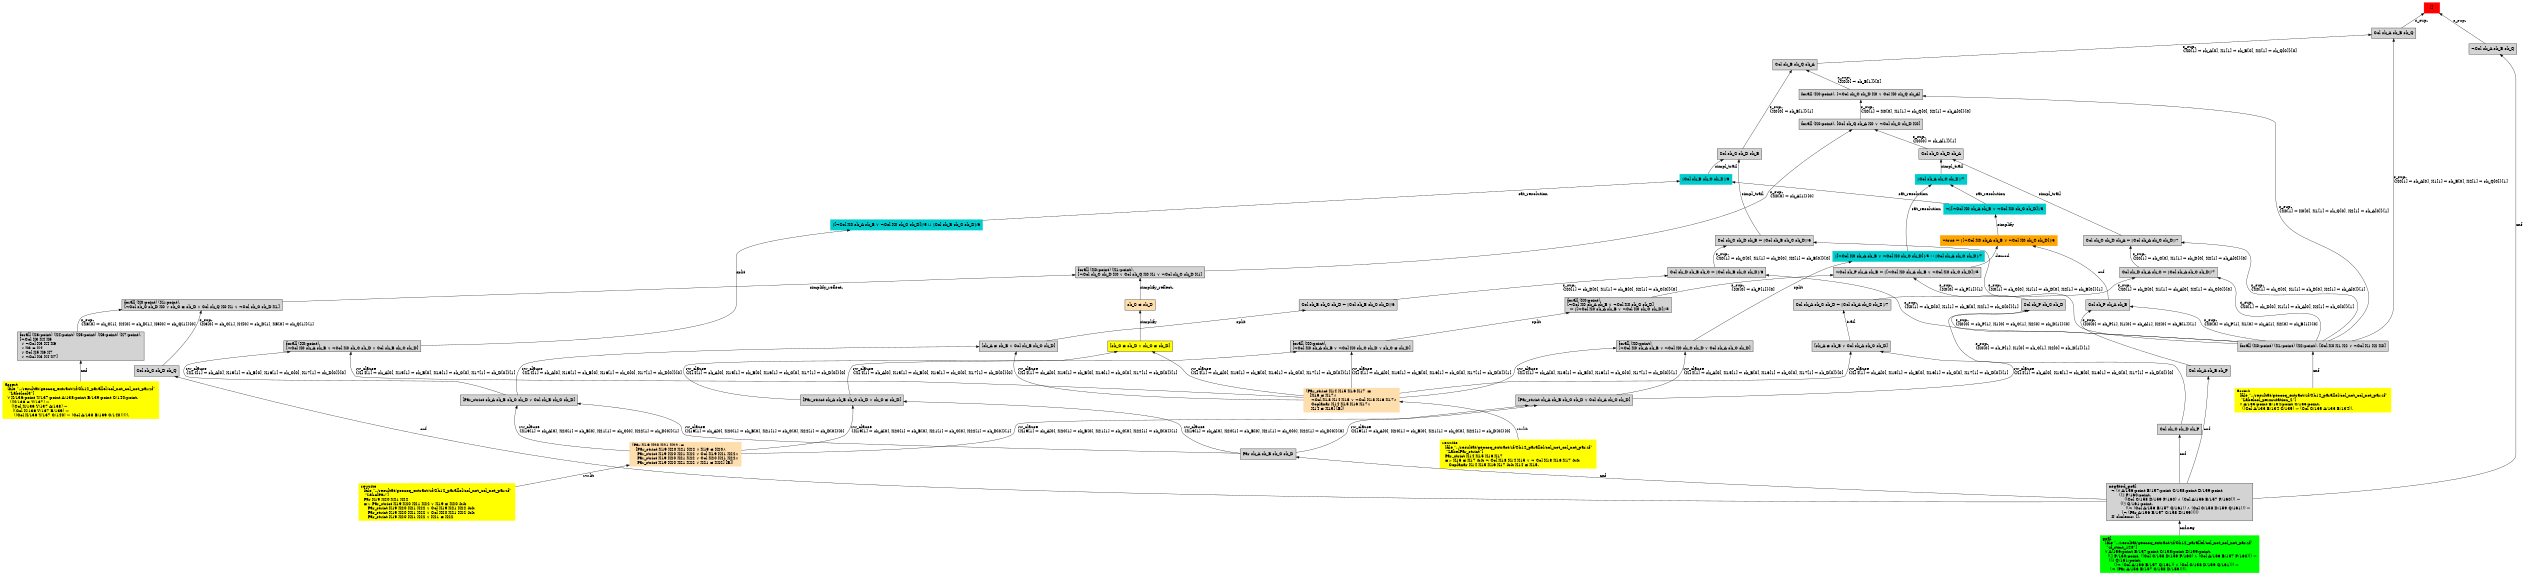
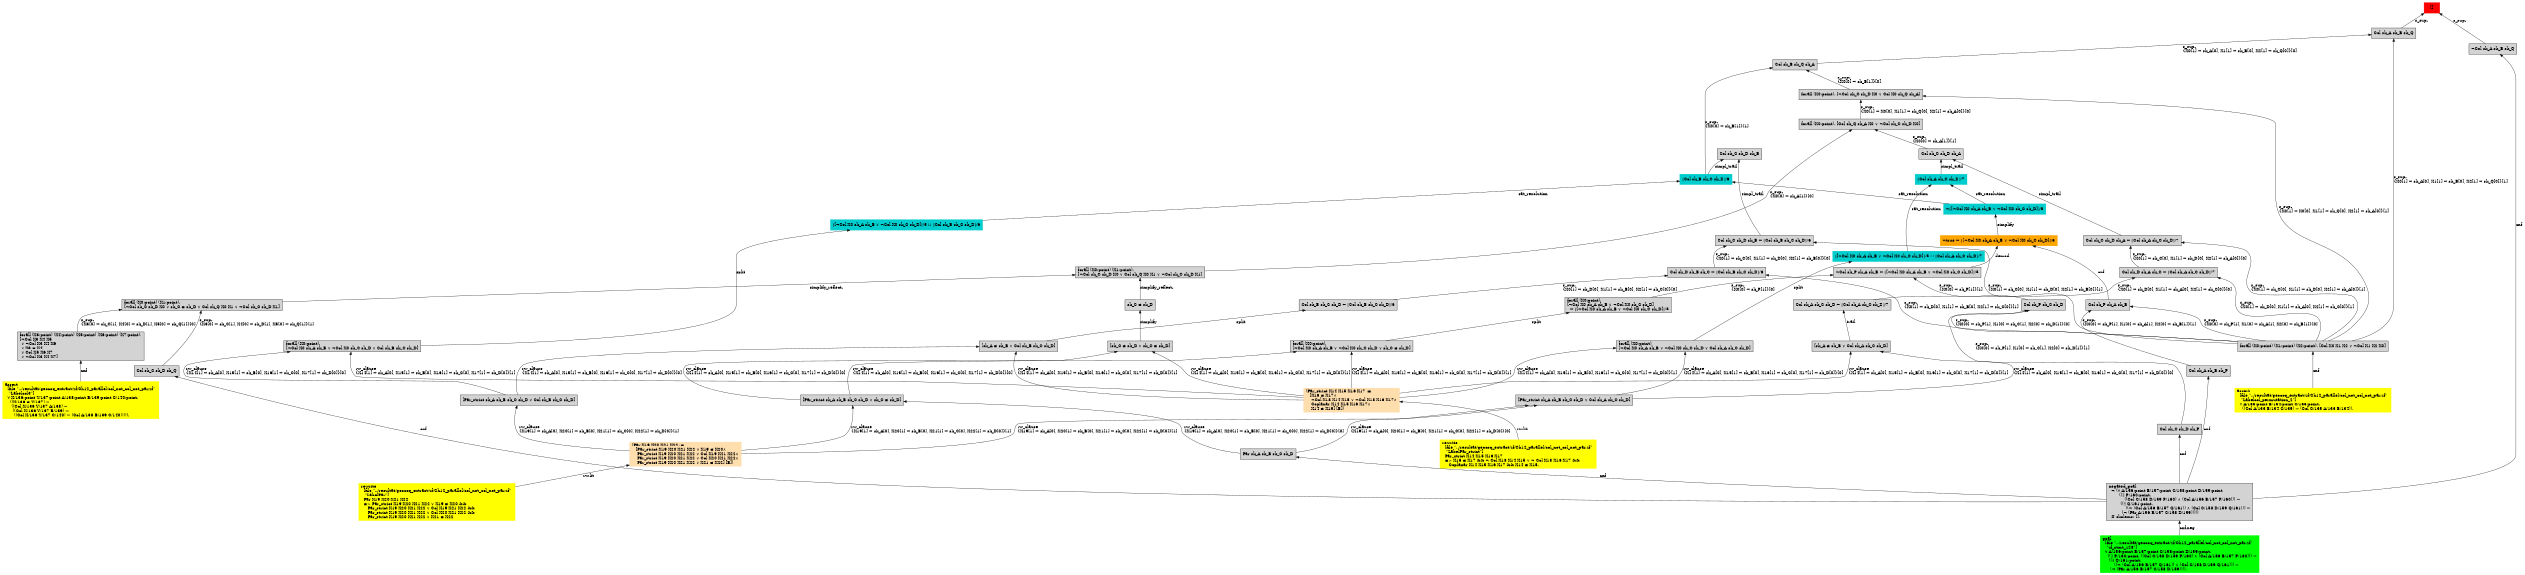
(1766, 111) -> (1705, 98)
(1140, 305) -> (1140, 305)
(1140, 346) -> (1140, 346)
(905, 445) -> none
